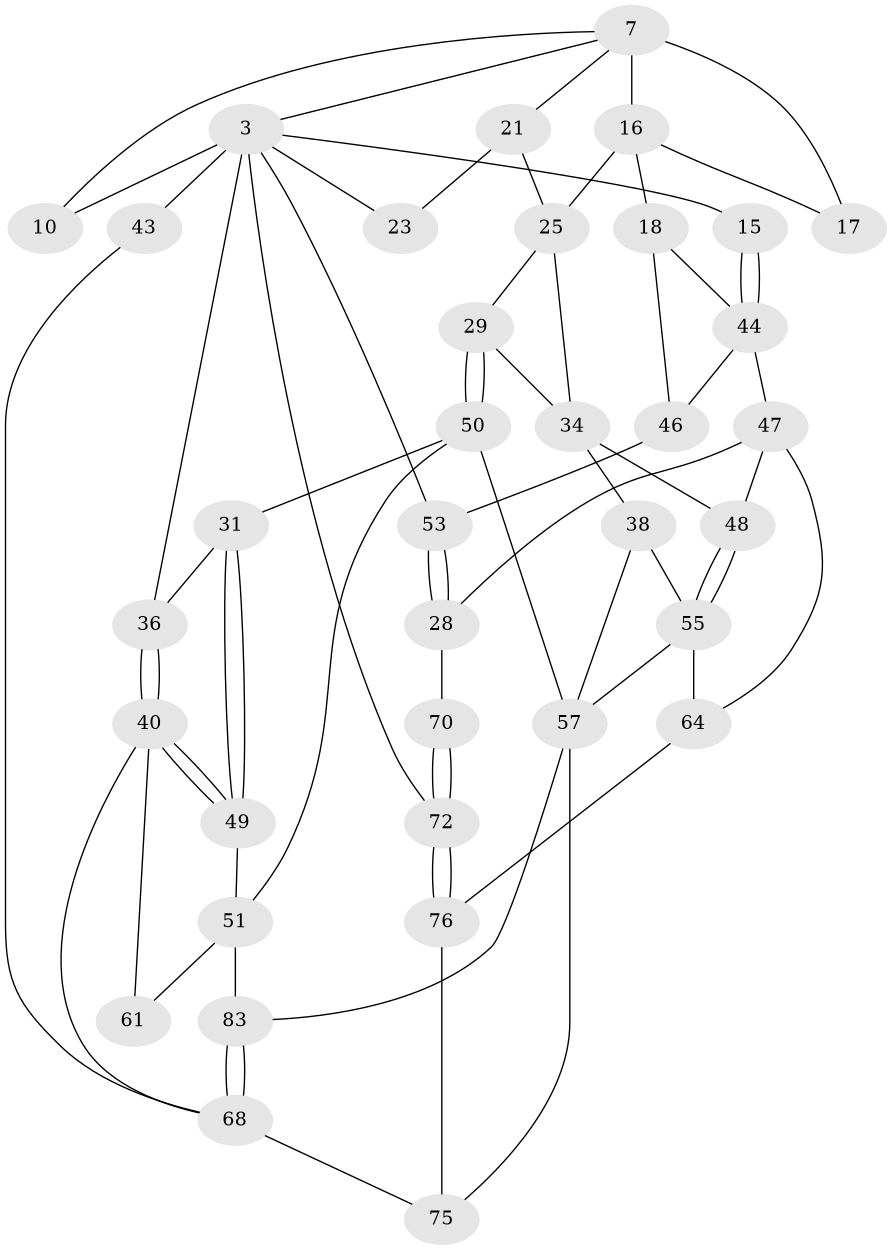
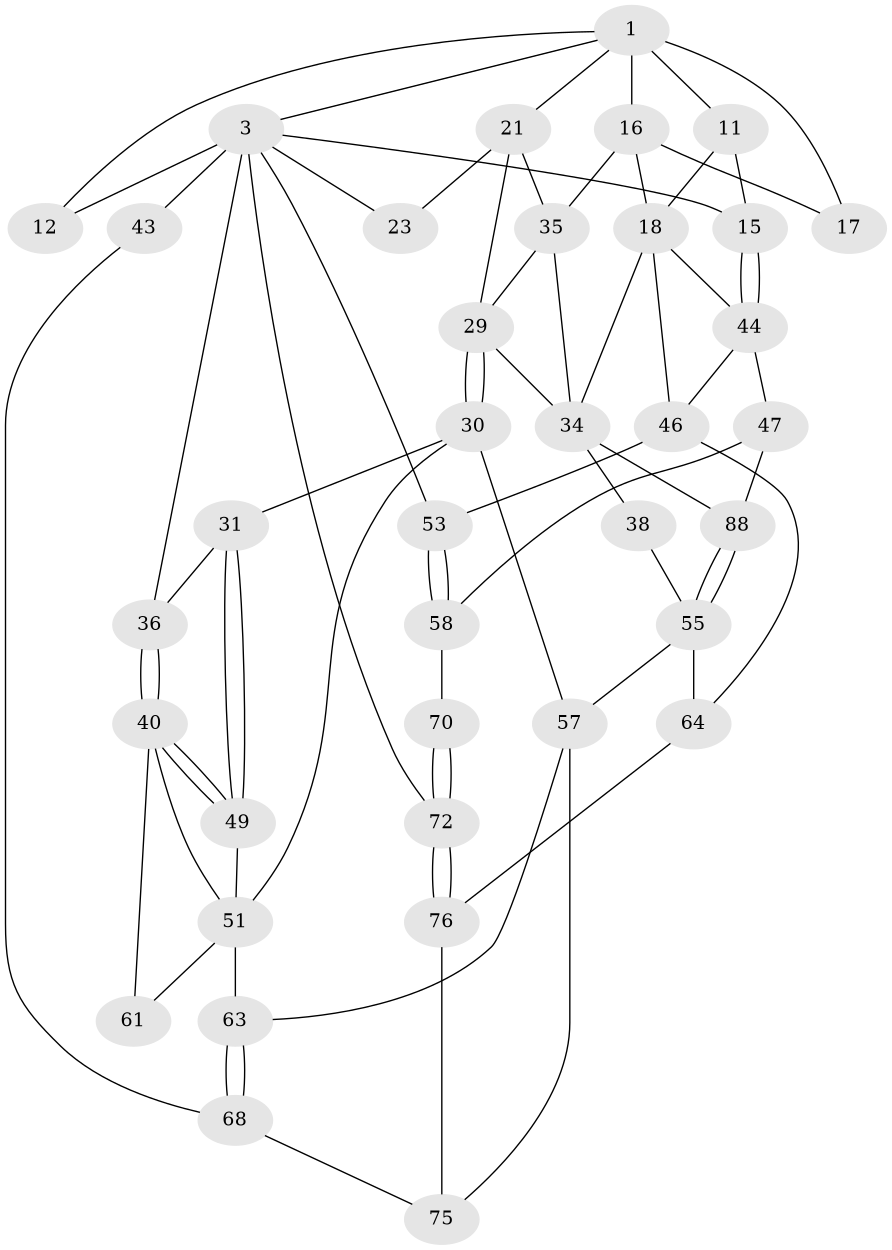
(632, 30) -> (632, 30)
none -> (731, 129)
(45, 228) -> (45, 228)
none -> (495, 228)
(552, 228) -> (552, 228)
none -> (612, 328)
(473, 427) -> (473, 427)
(738, 526) -> (738, 526)
(818, 594) -> (797, 561)
(442, 625) -> (442, 625)
(604, 625) -> none
(62, 959) -> (180, 827)
(235, 1021) -> (235, 1021)
